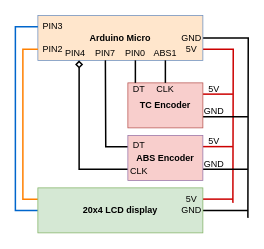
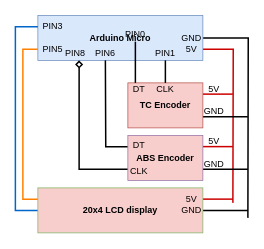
(120, 38) -> (120, 38)
(53, 49) -> (53, 49)
(75, 53) -> (75, 53)
(105, 53) -> (105, 53)
(135, 53) -> (135, 34)
(165, 53) -> (165, 53)
(120, 210) -> (120, 210)
